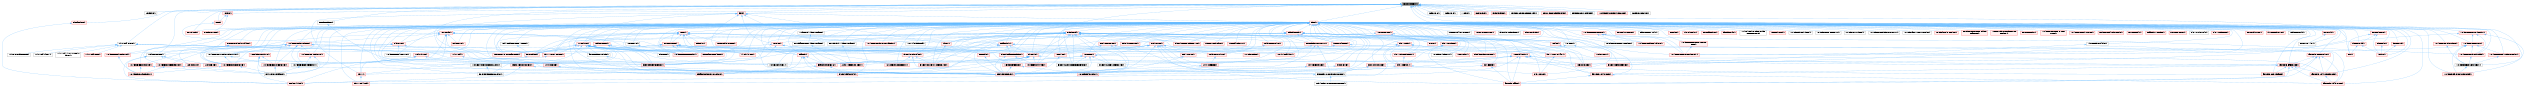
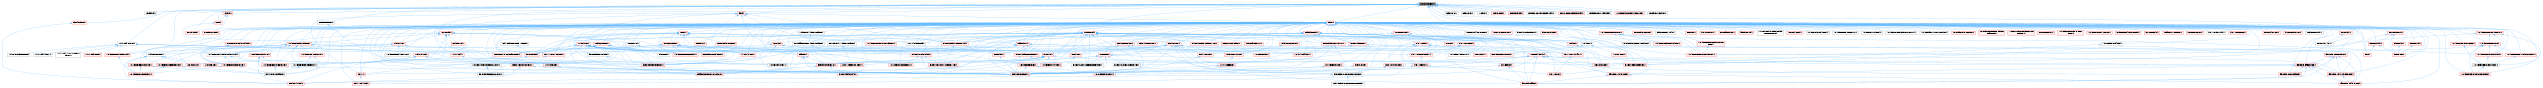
(946, 44) -> (955, 44)
(2382, 55) -> (2399, 55)
